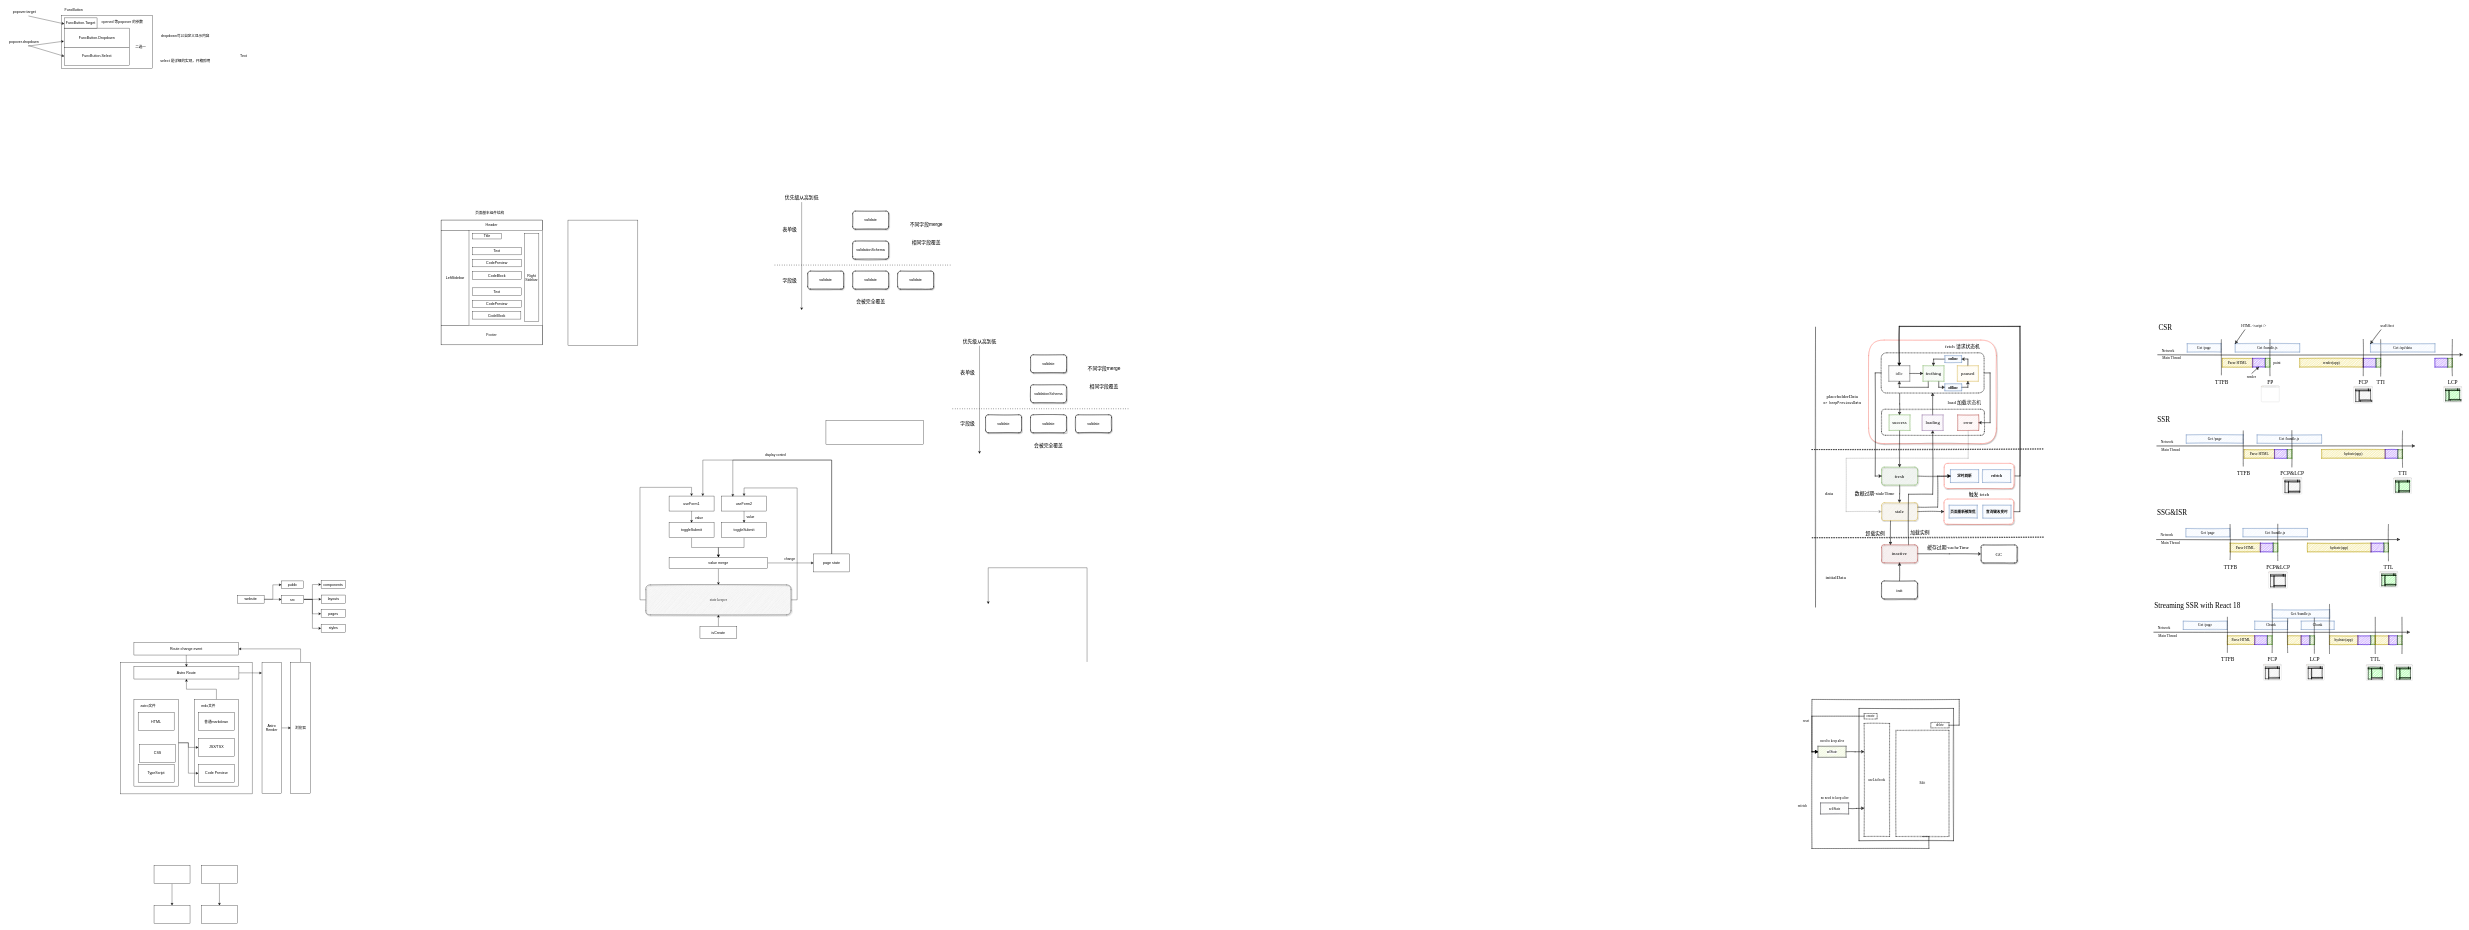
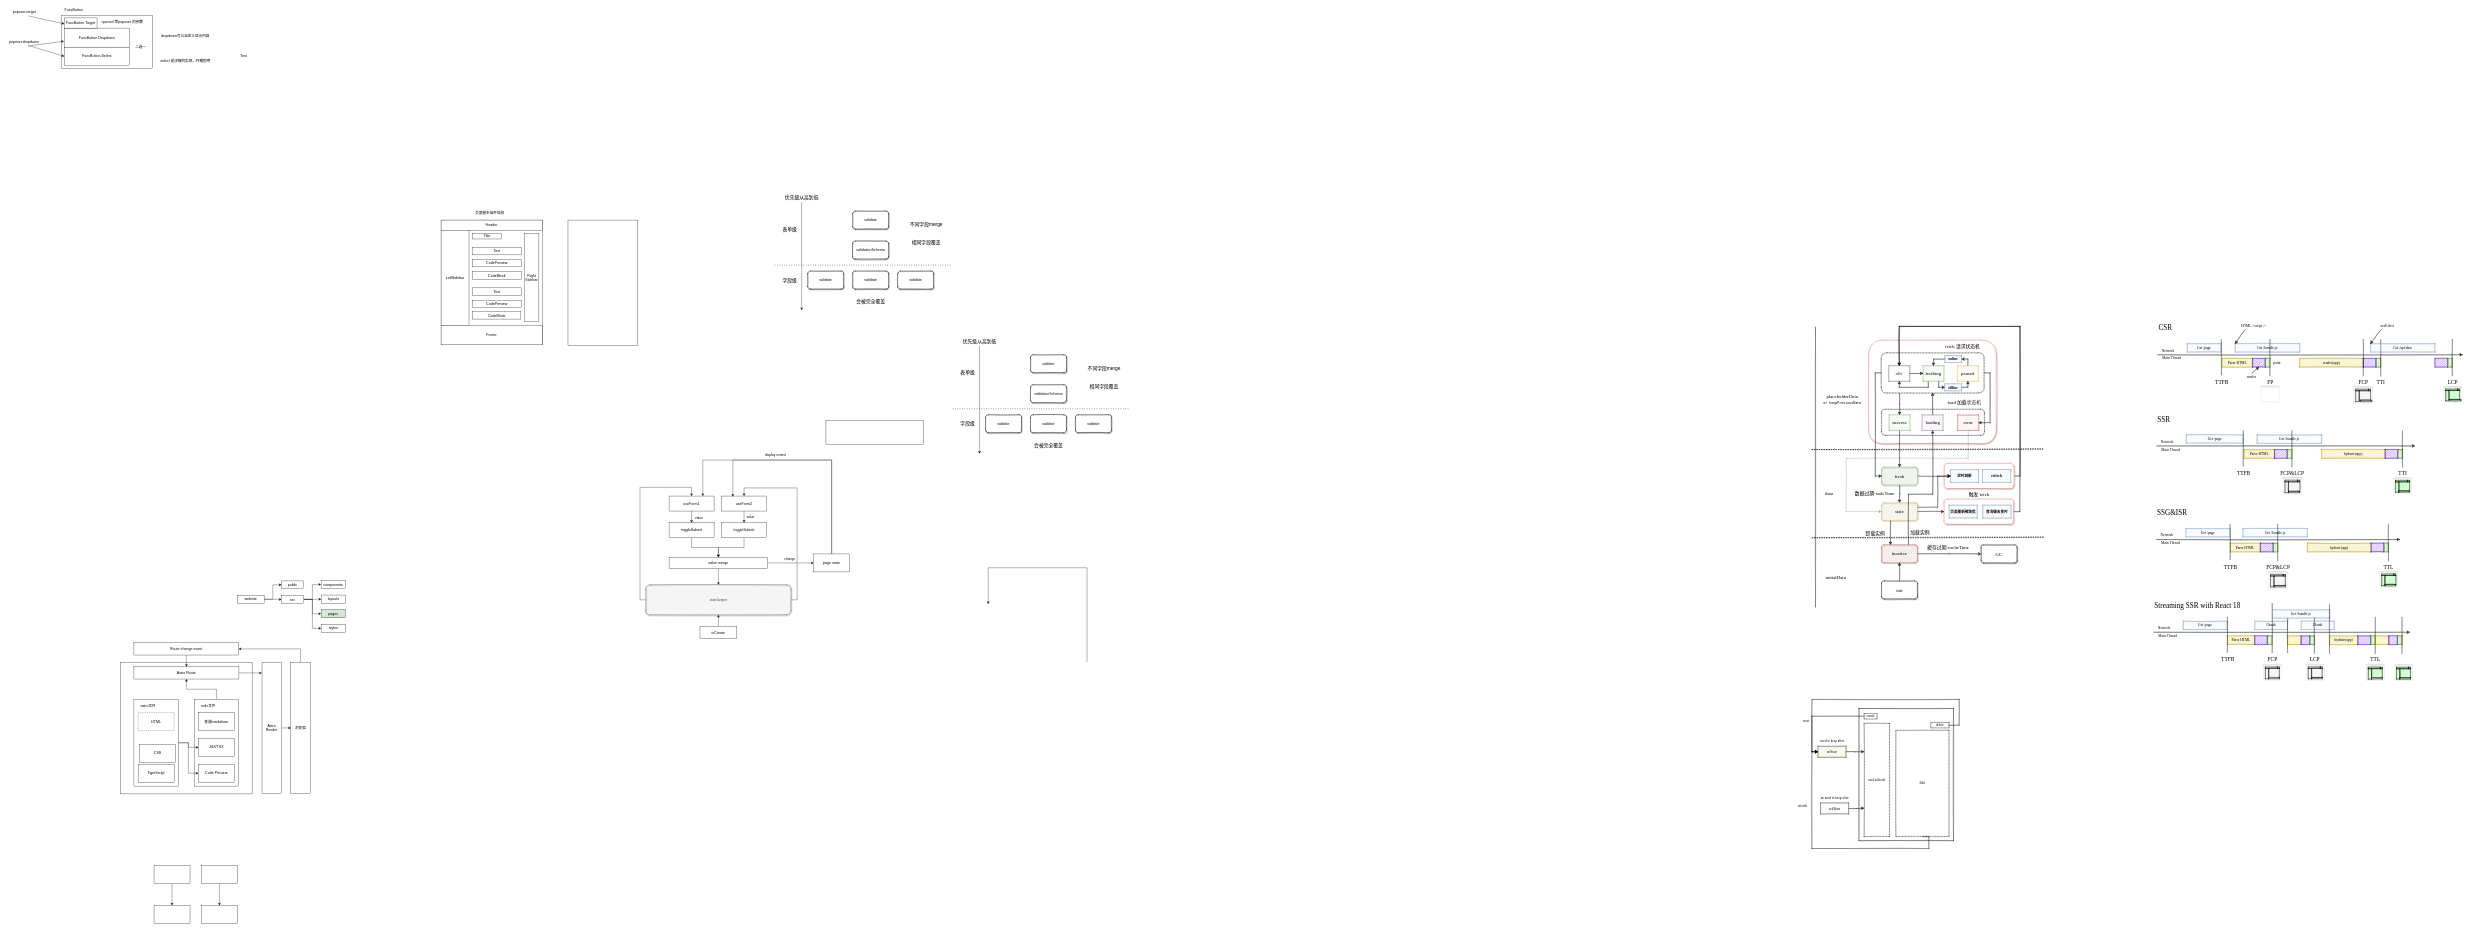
(333, 614) -> (333, 614)
(156, 722) -> (156, 722)
